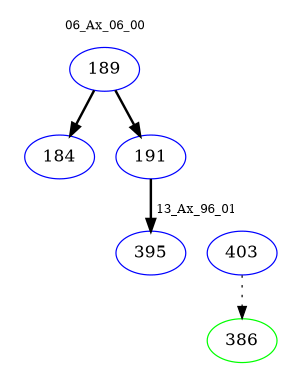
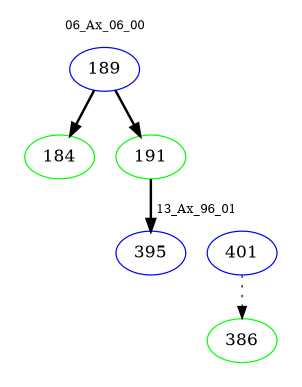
(60, 157) -> (60, 157)
(151, 157) -> (151, 157)
(242, 253) -> (242, 253)
